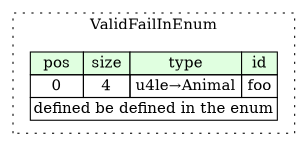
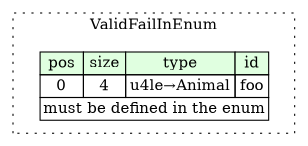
(154, 108) -> (154, 108)
